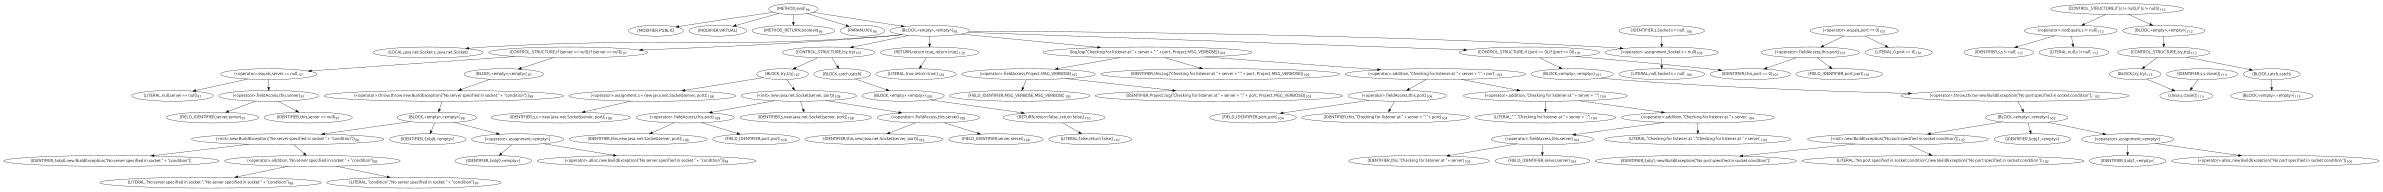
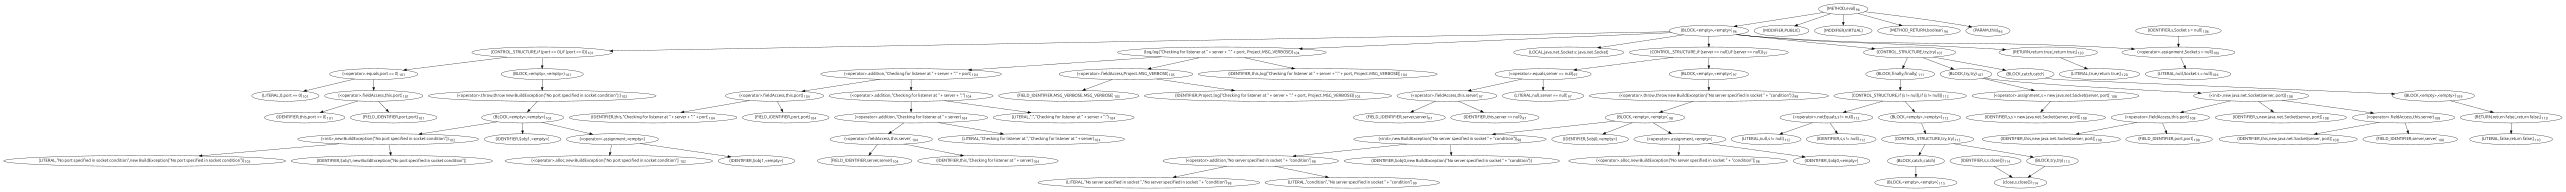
(1647, 63) -> (457, 63)
none -> (1900, 74)
